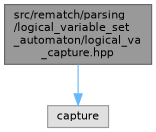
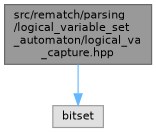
(78, 117) -> (78, 117)
